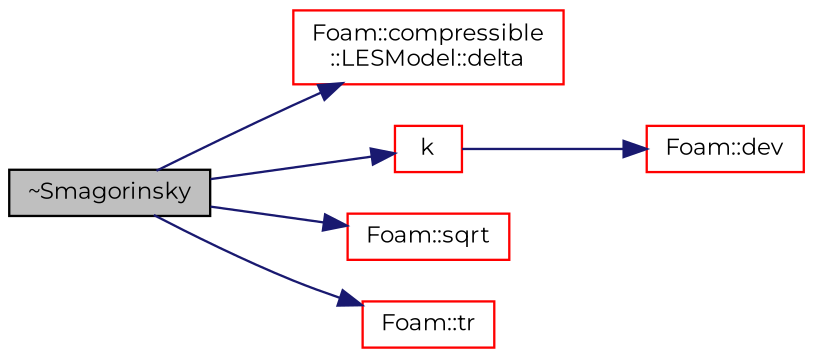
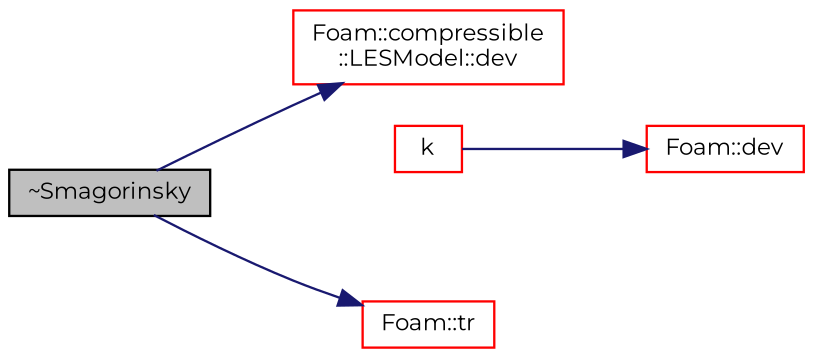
(428, 47) -> (428, 47)
(291, 168) -> none
(428, 237) -> none
